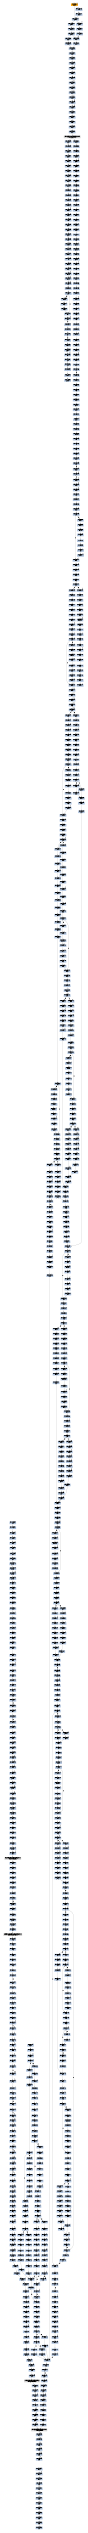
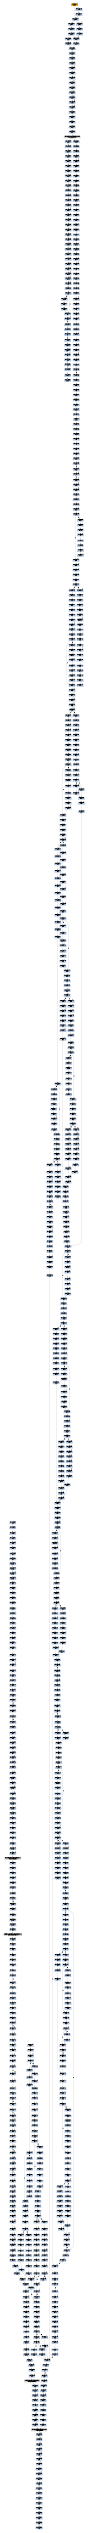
none -> (39, 2464)
